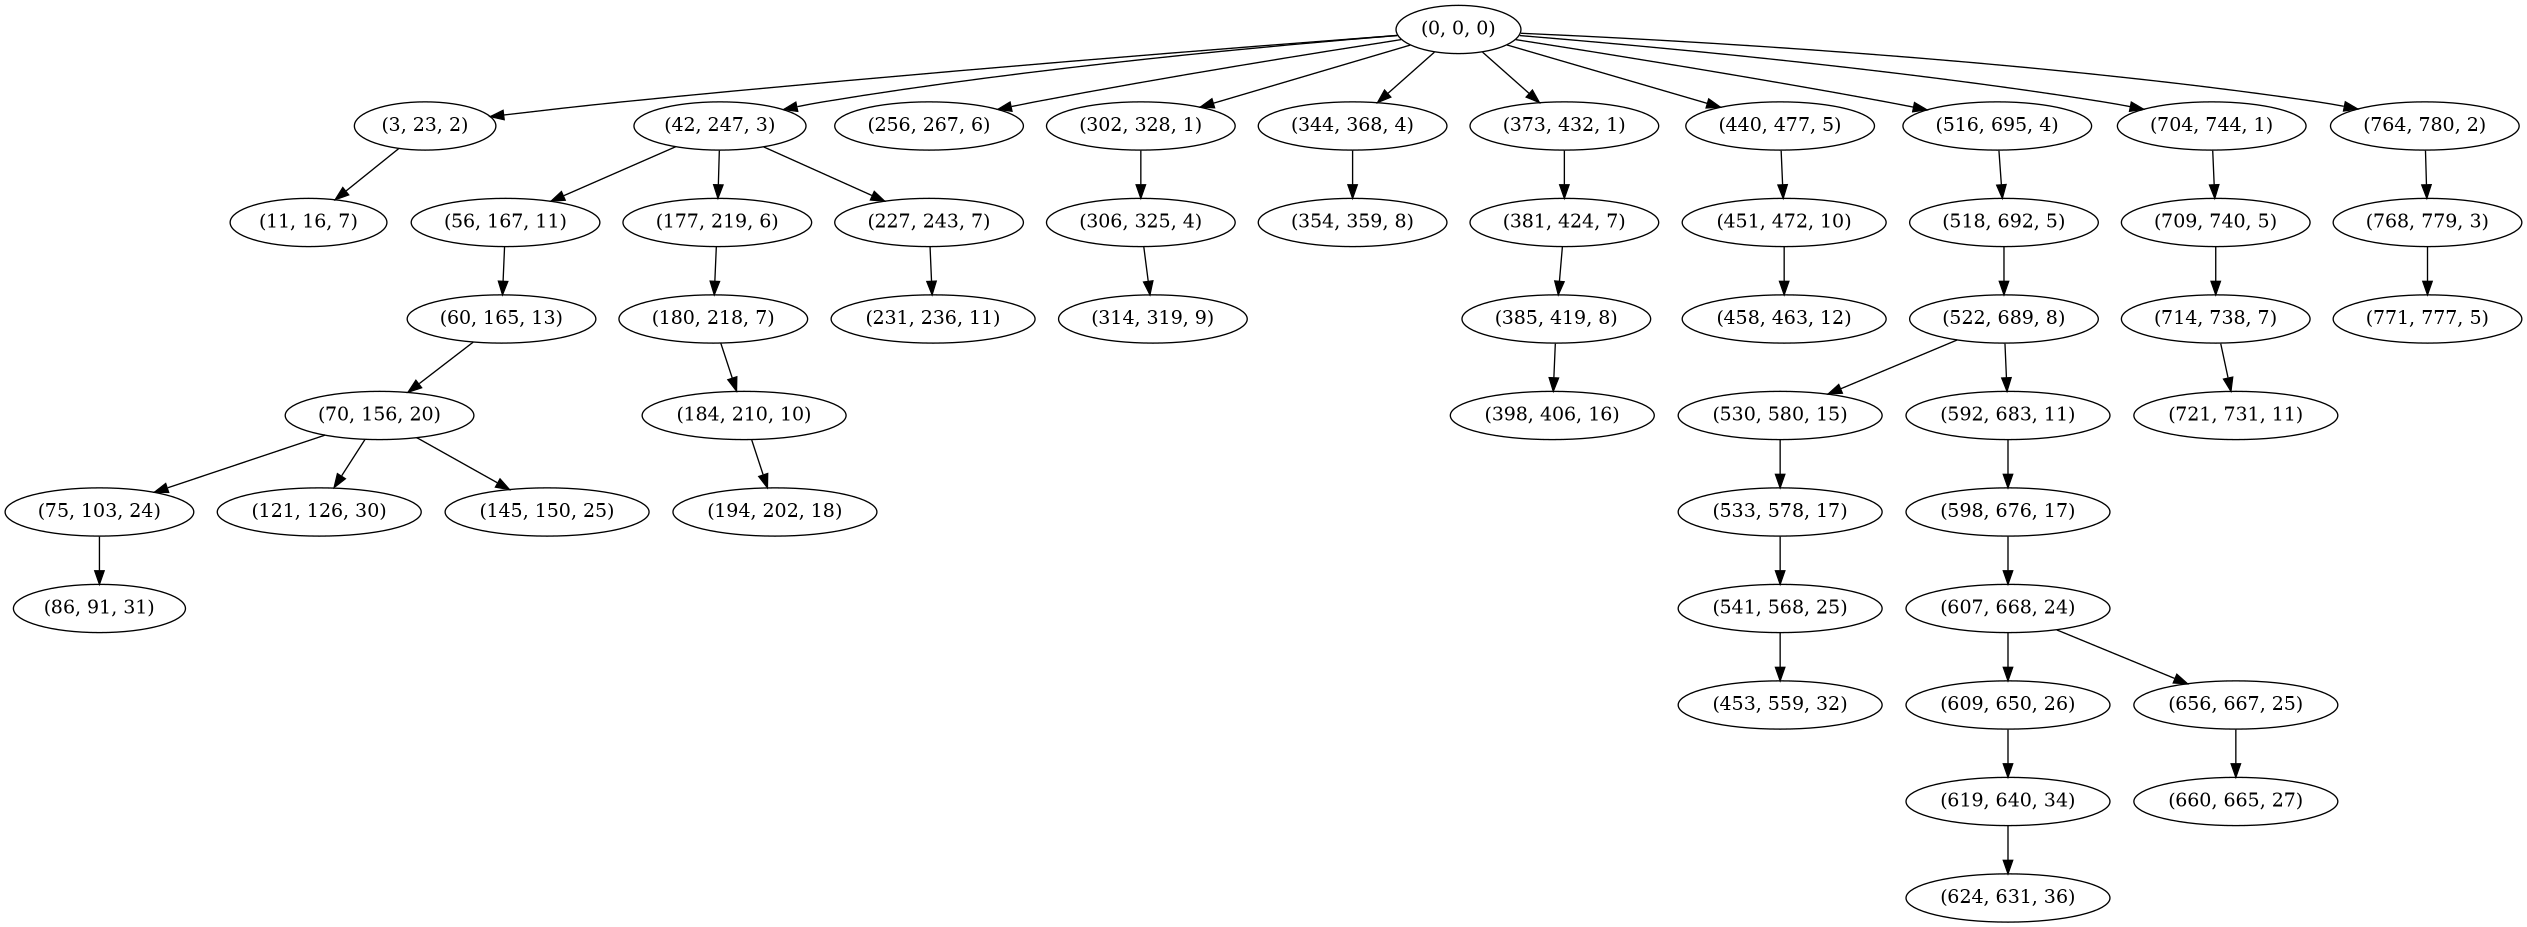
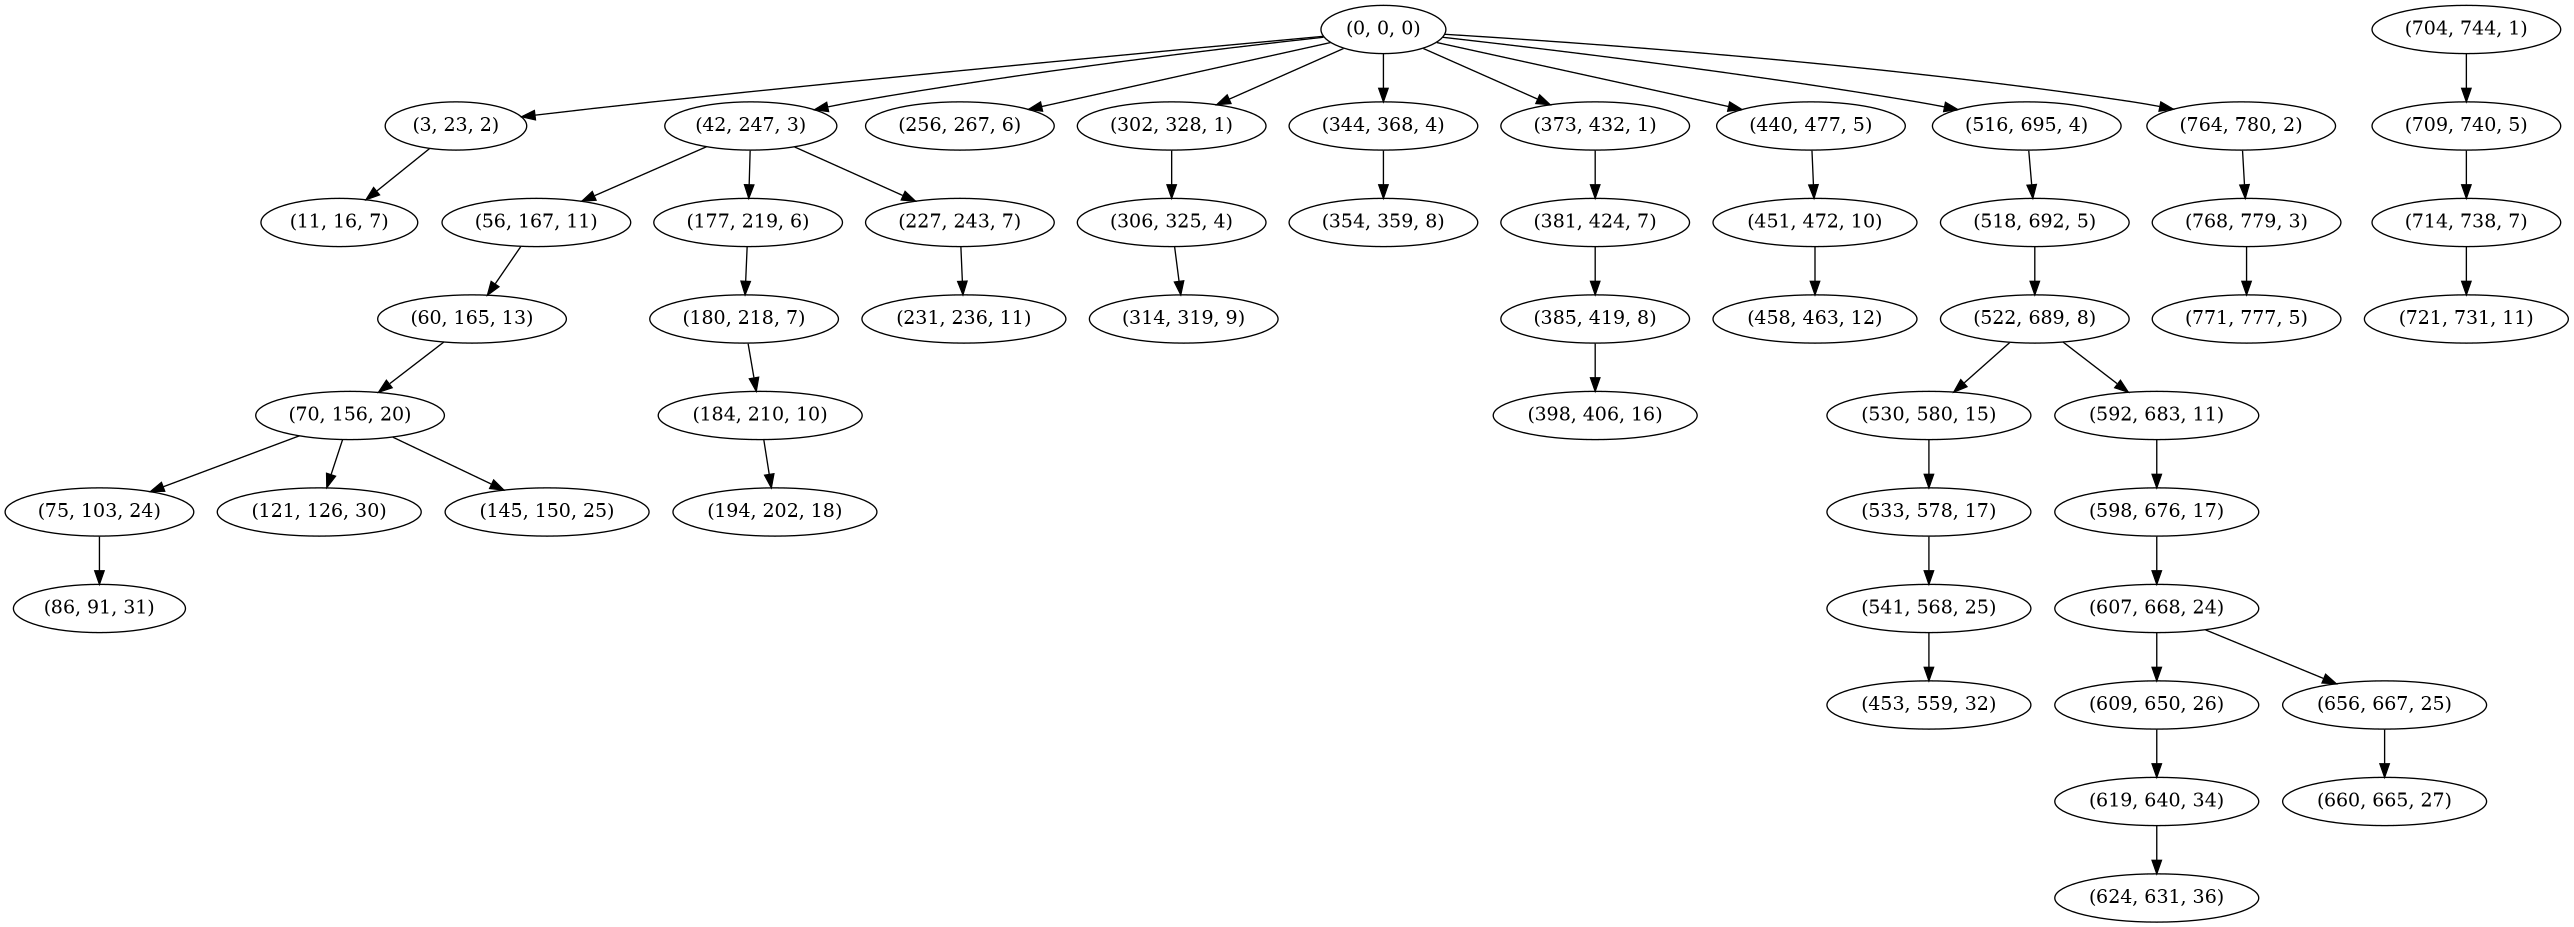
(1826, 65) -> none
